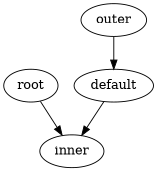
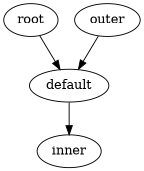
(49, 114) -> (48, 49)
